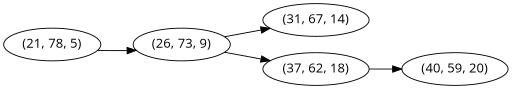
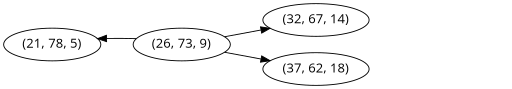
(316, 20) -> (316, 20)
(112, 51) -> (121, 38)
(455, 69) -> none
